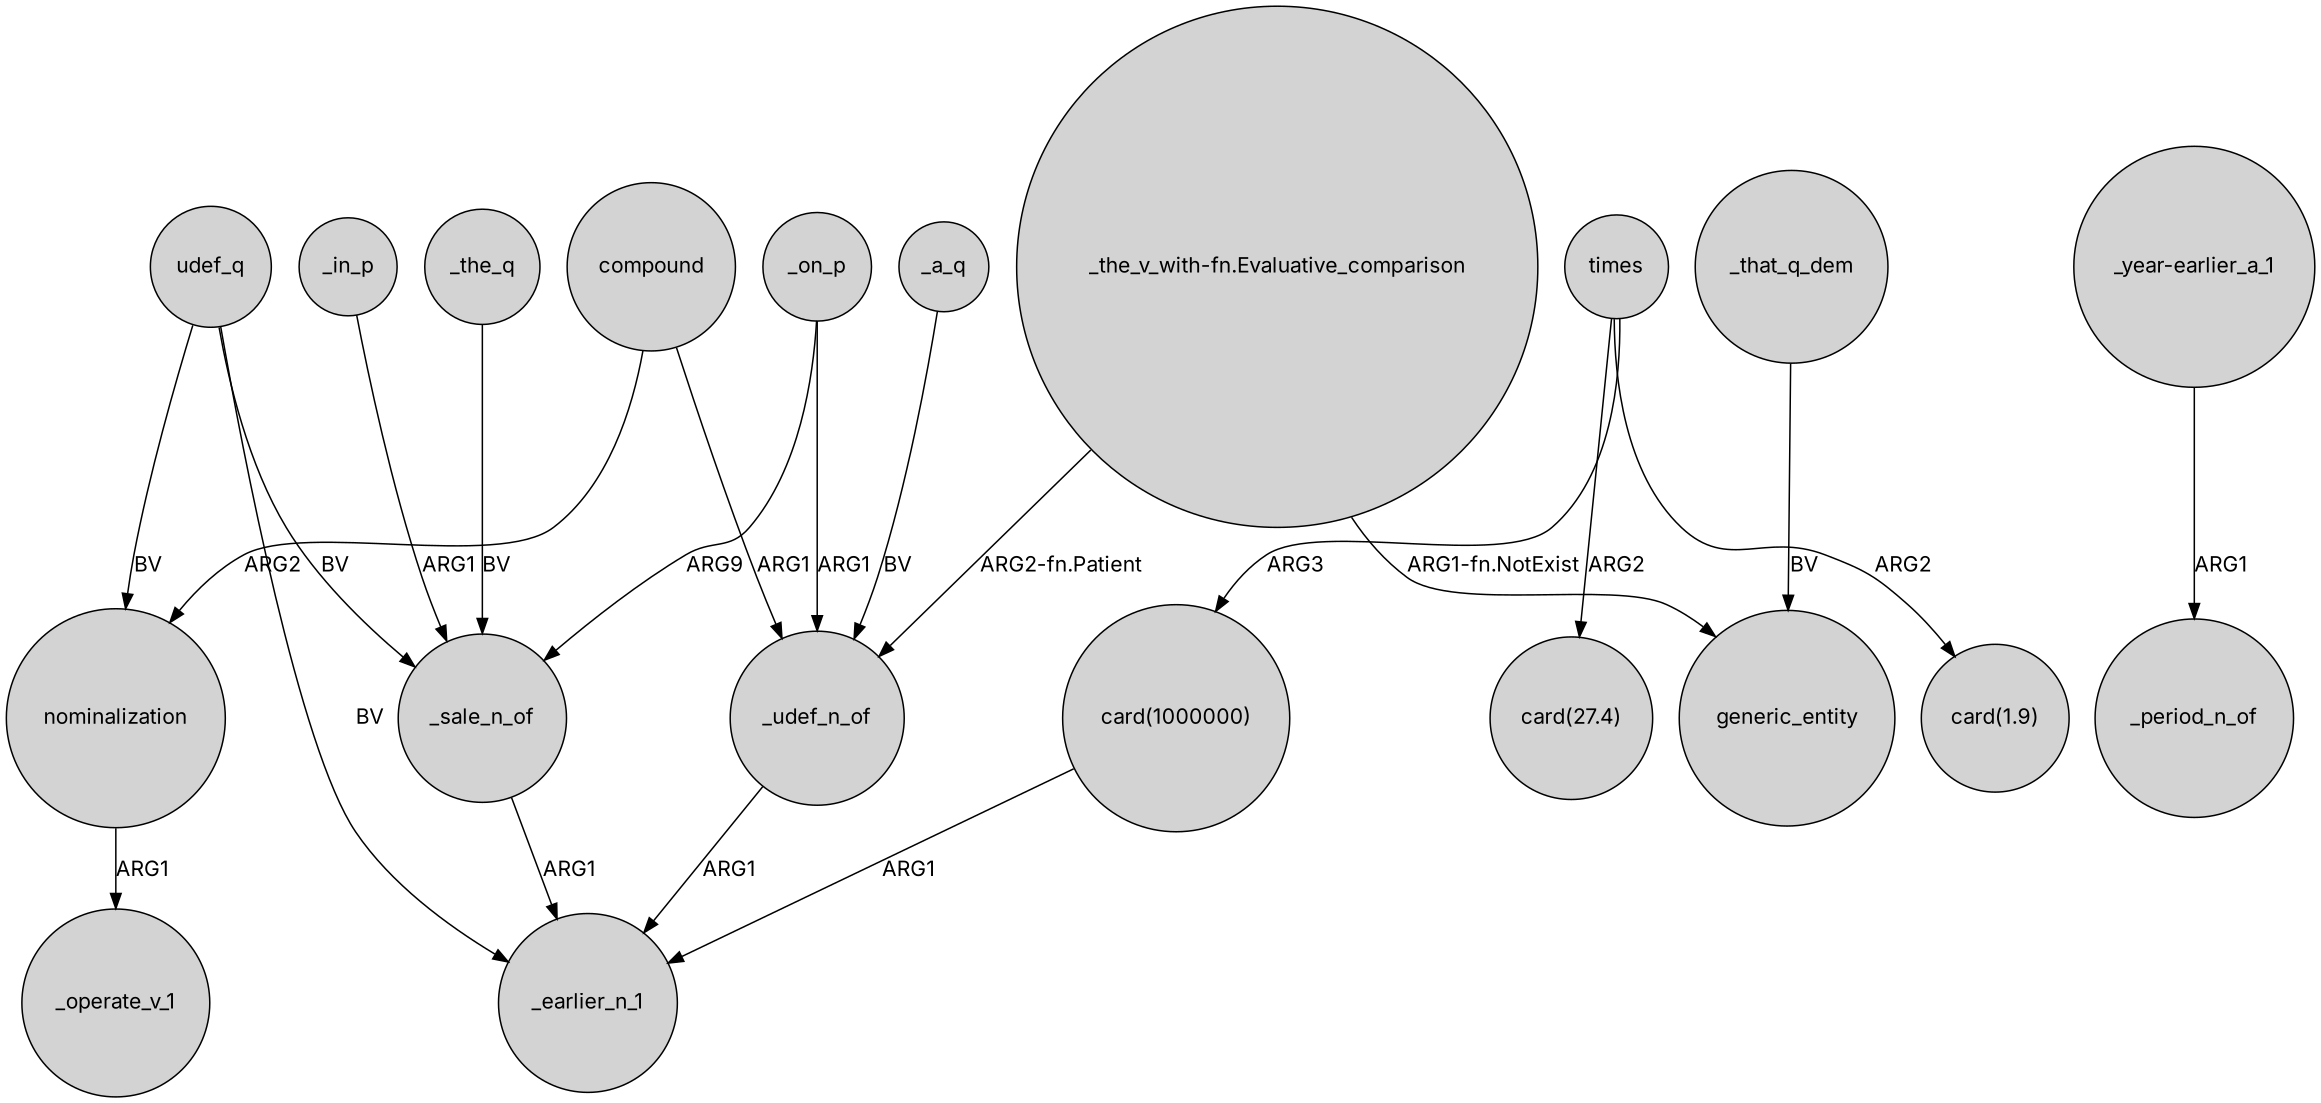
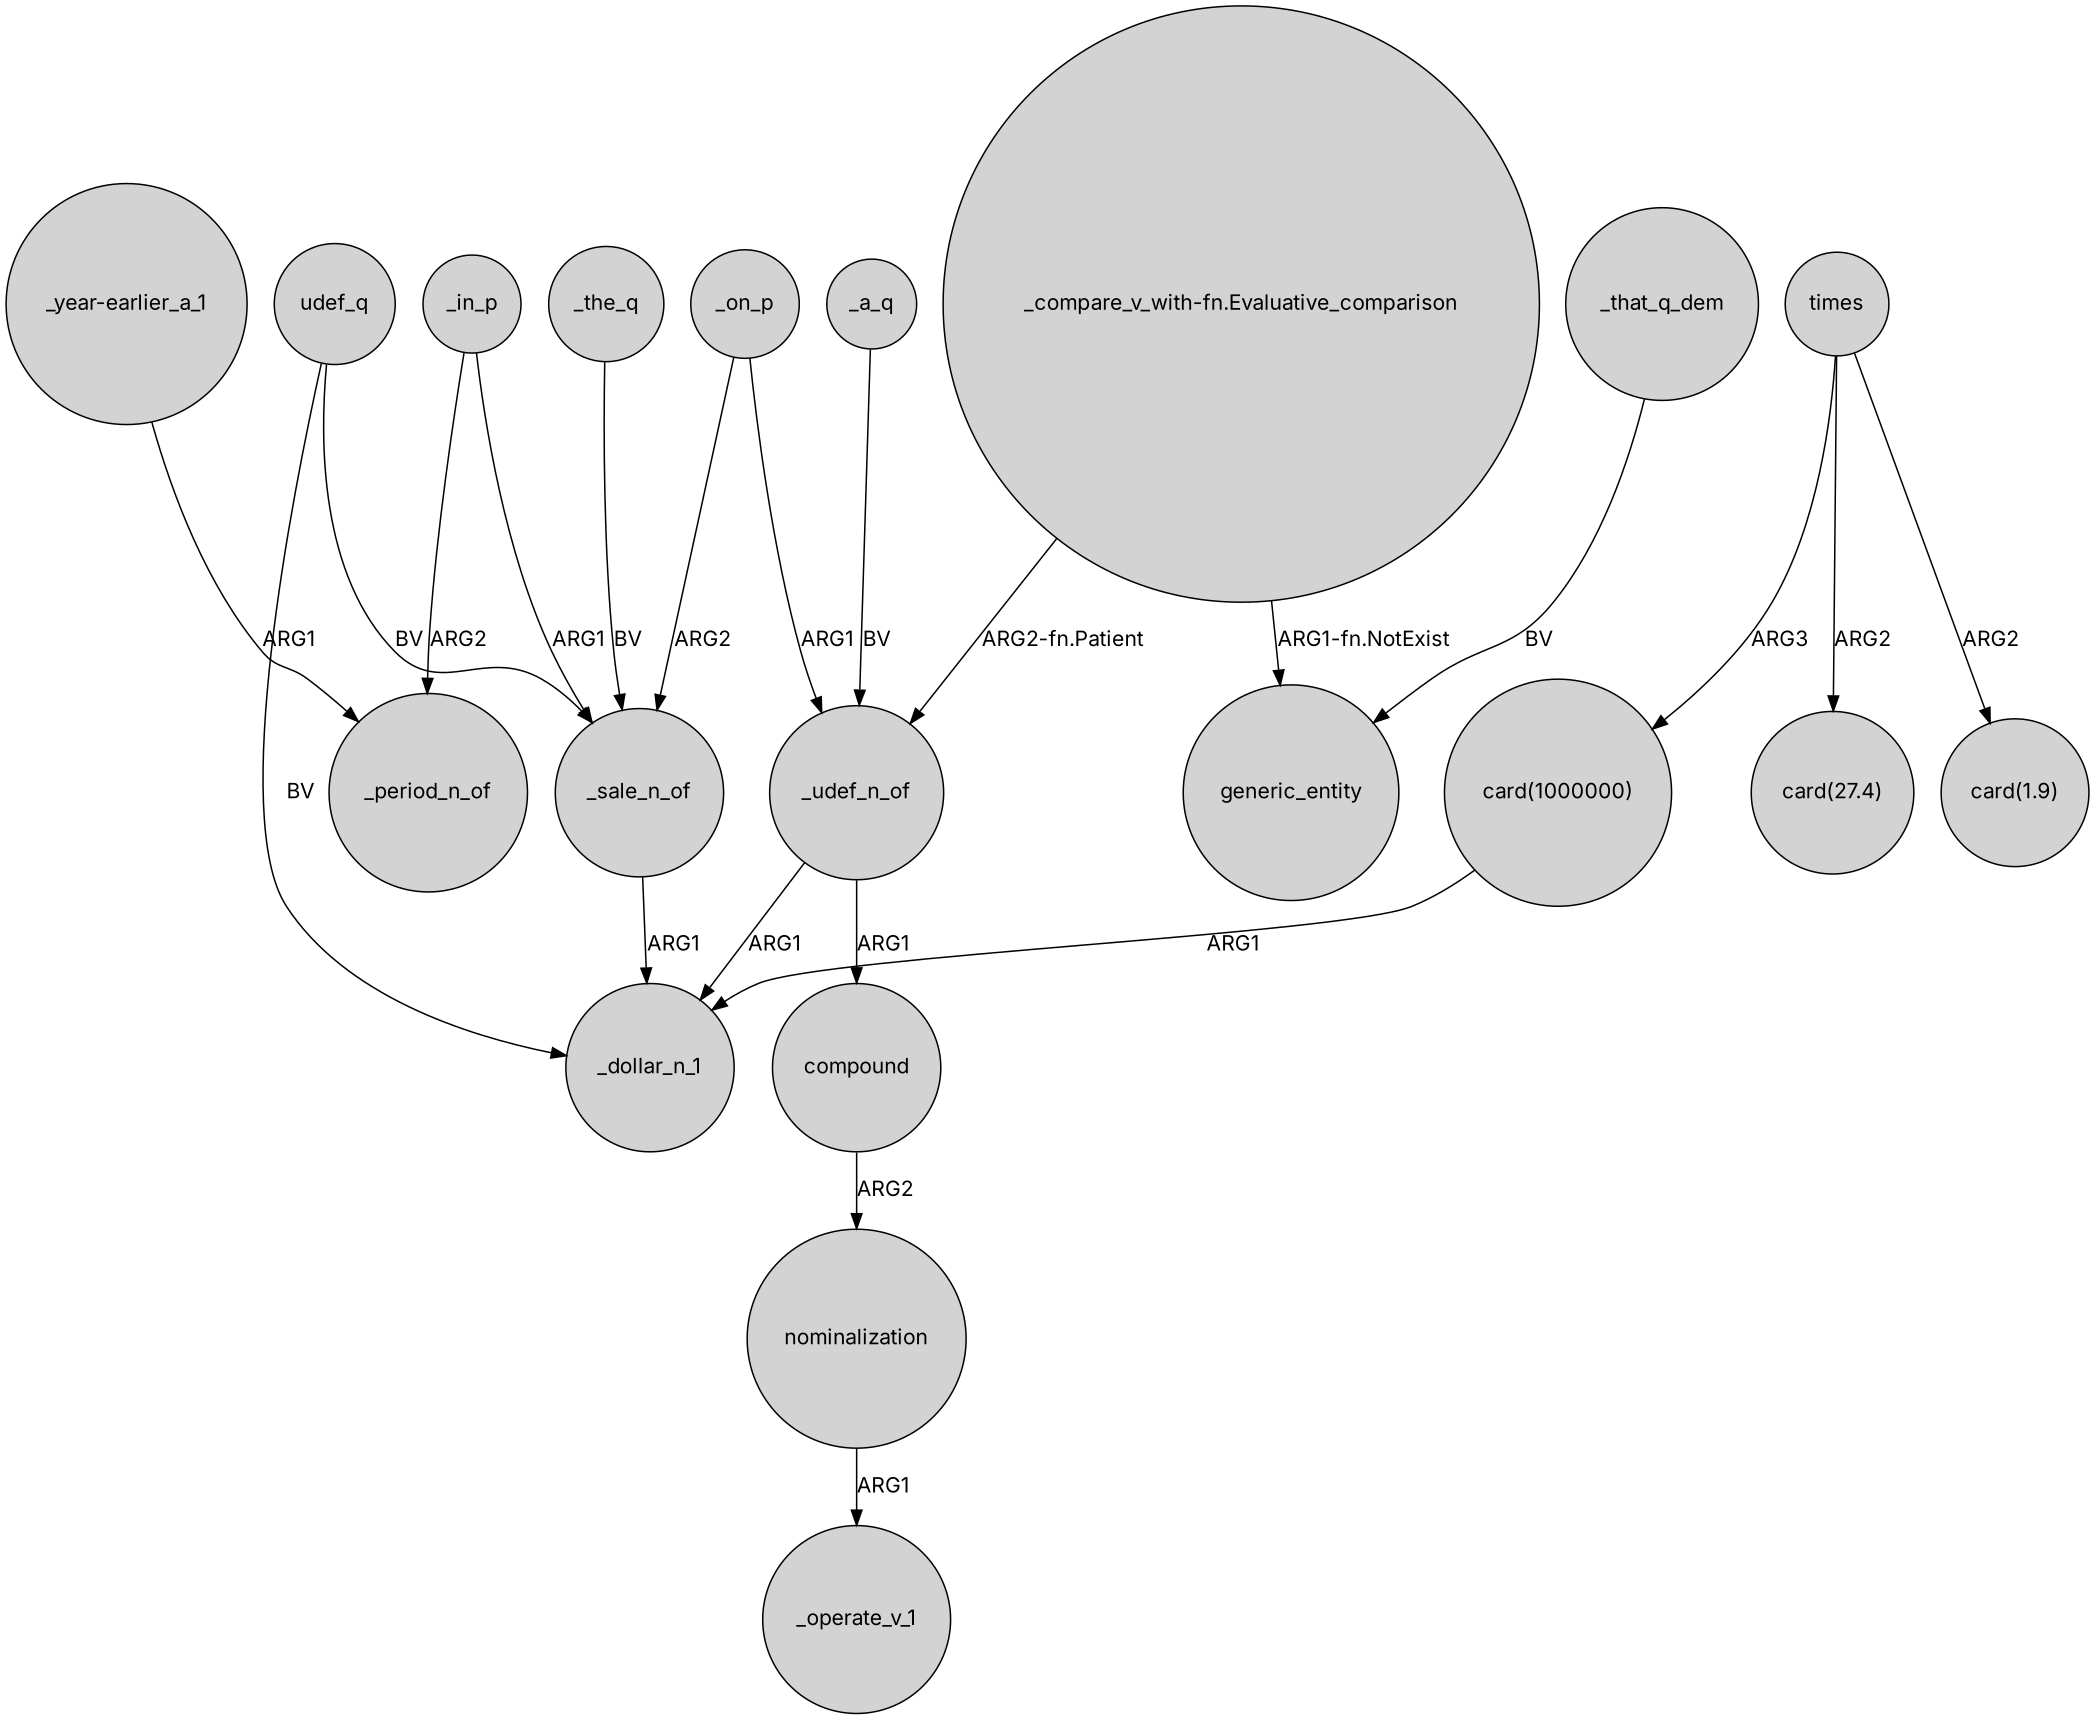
(1277, 267) -> (1241, 304)
(156, 458) -> none
(724, 487) -> (857, 924)
none -> (441, 515)
(715, 566) -> (703, 641)
(588, 1003) -> (650, 1068)
